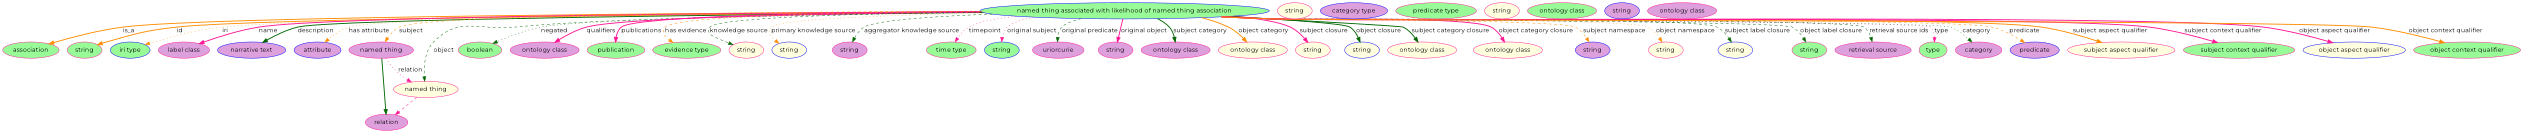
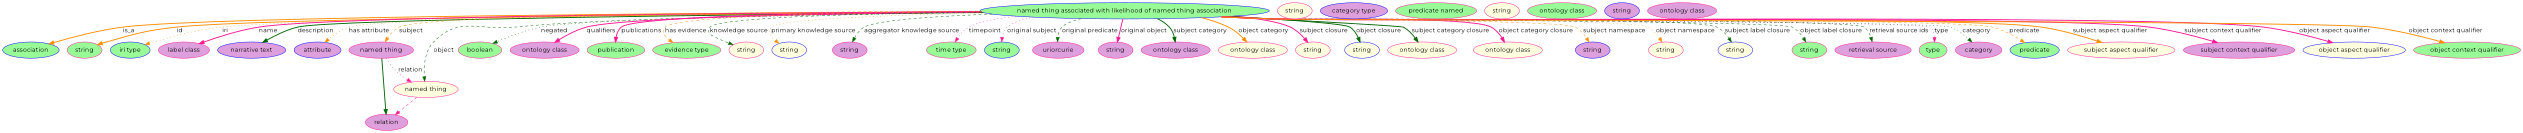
(1436, 11) -> (1436, 11)
(31, 50) -> (31, 50)
(2035, 50) -> (2035, 50)
(2239, 50) -> (2239, 50)
